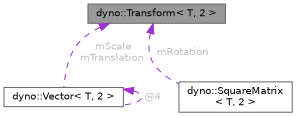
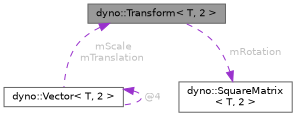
(154, 64) -> (214, 42)
